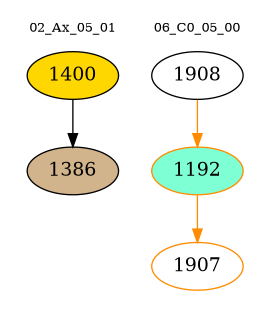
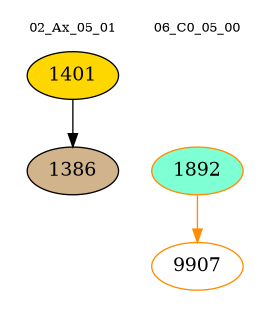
(73, 76) -> (73, 76)
(197, 76) -> none
(197, 171) -> (197, 171)
(197, 266) -> (197, 266)
